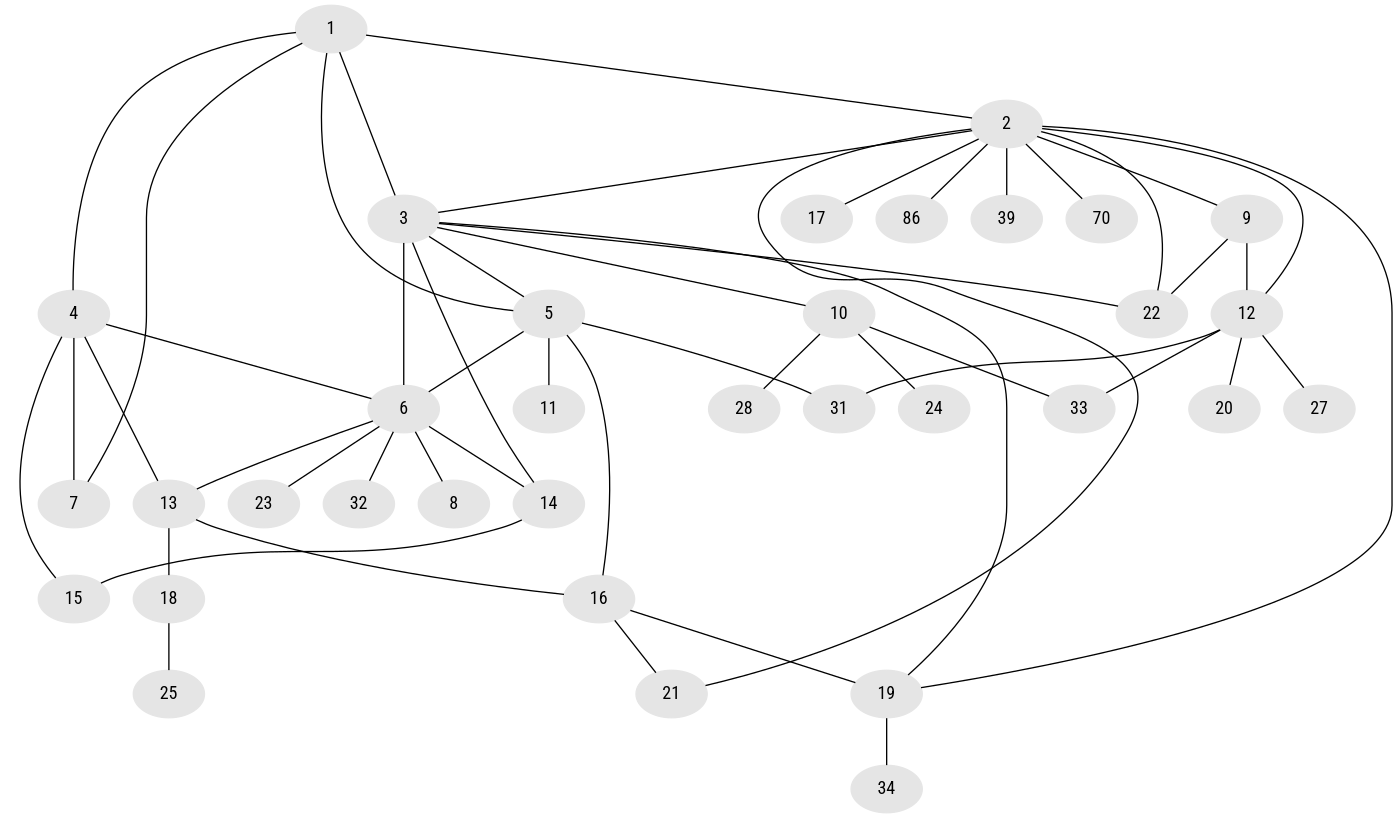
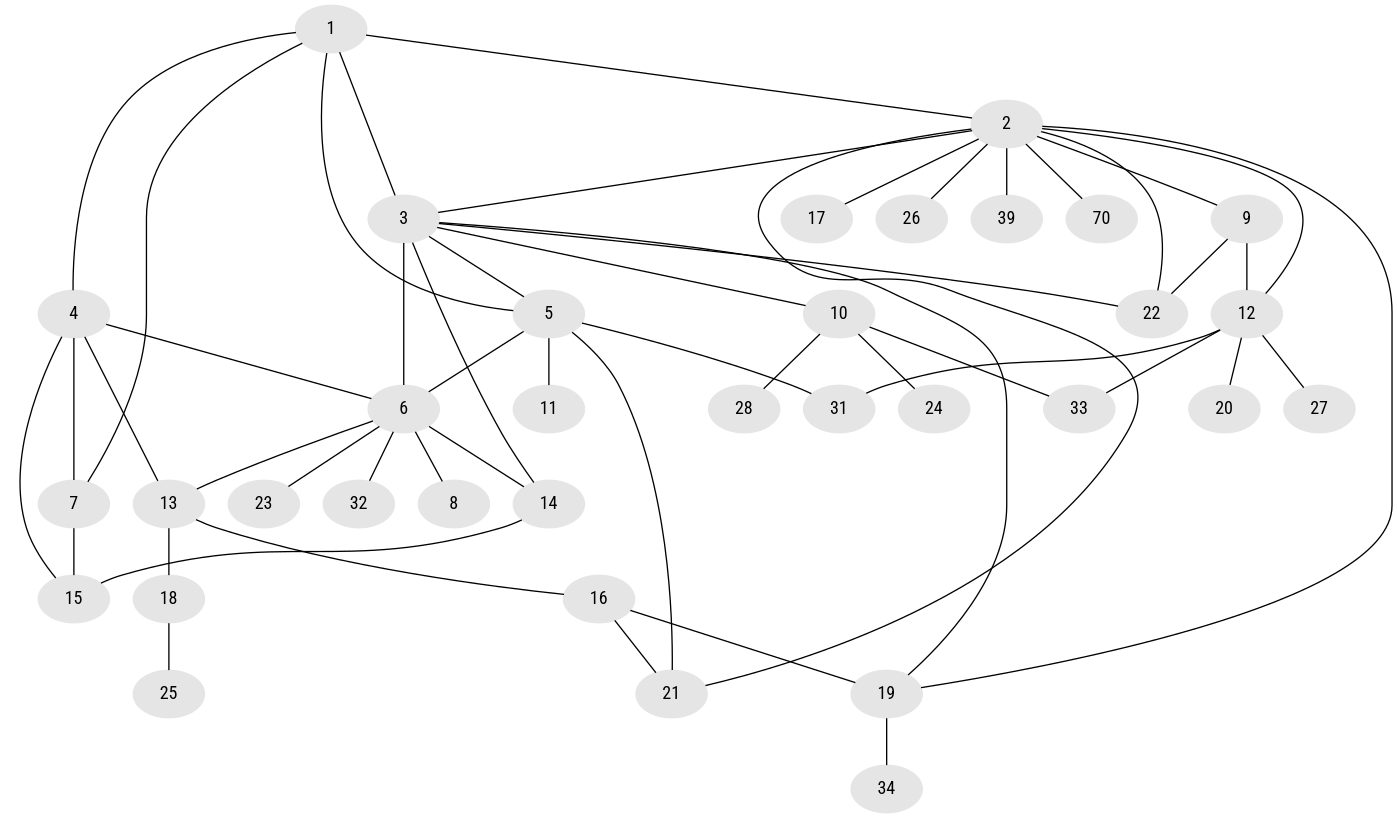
(912, 219) -> (912, 219)
(608, 451) -> (655, 490)
none -> (74, 552)
